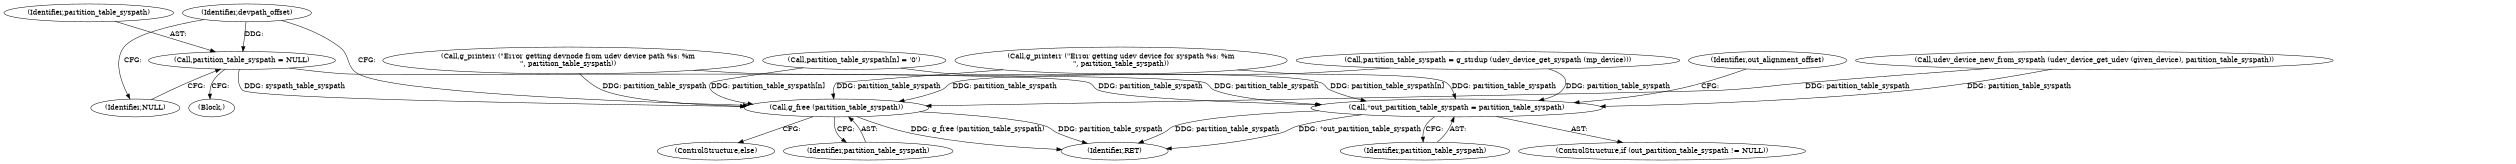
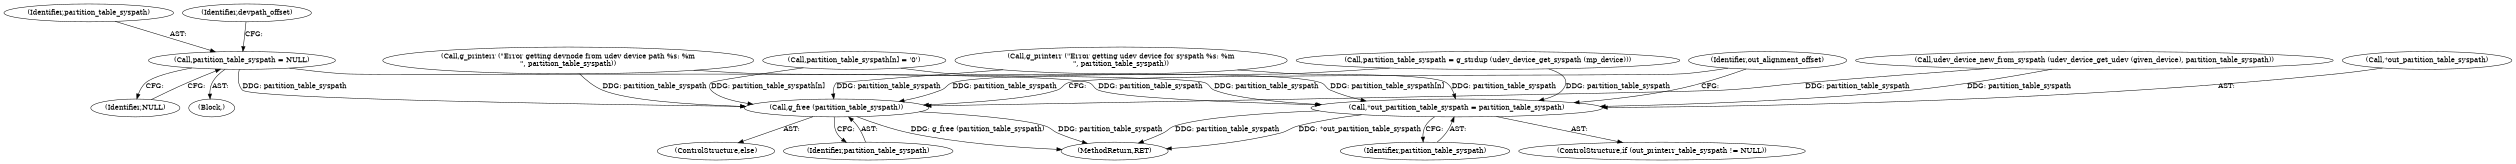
(255, 34) -> (255, 34)
(139, 37) -> (162, 75)
none -> (2427, 60)
(222, 86) -> (222, 86)
(295, 86) -> (295, 86)
(501, 94) -> (1447, 75)
(793, 130) -> (793, 130)
(1115, 151) -> (1115, 151)
(1662, 151) -> (1662, 151)
